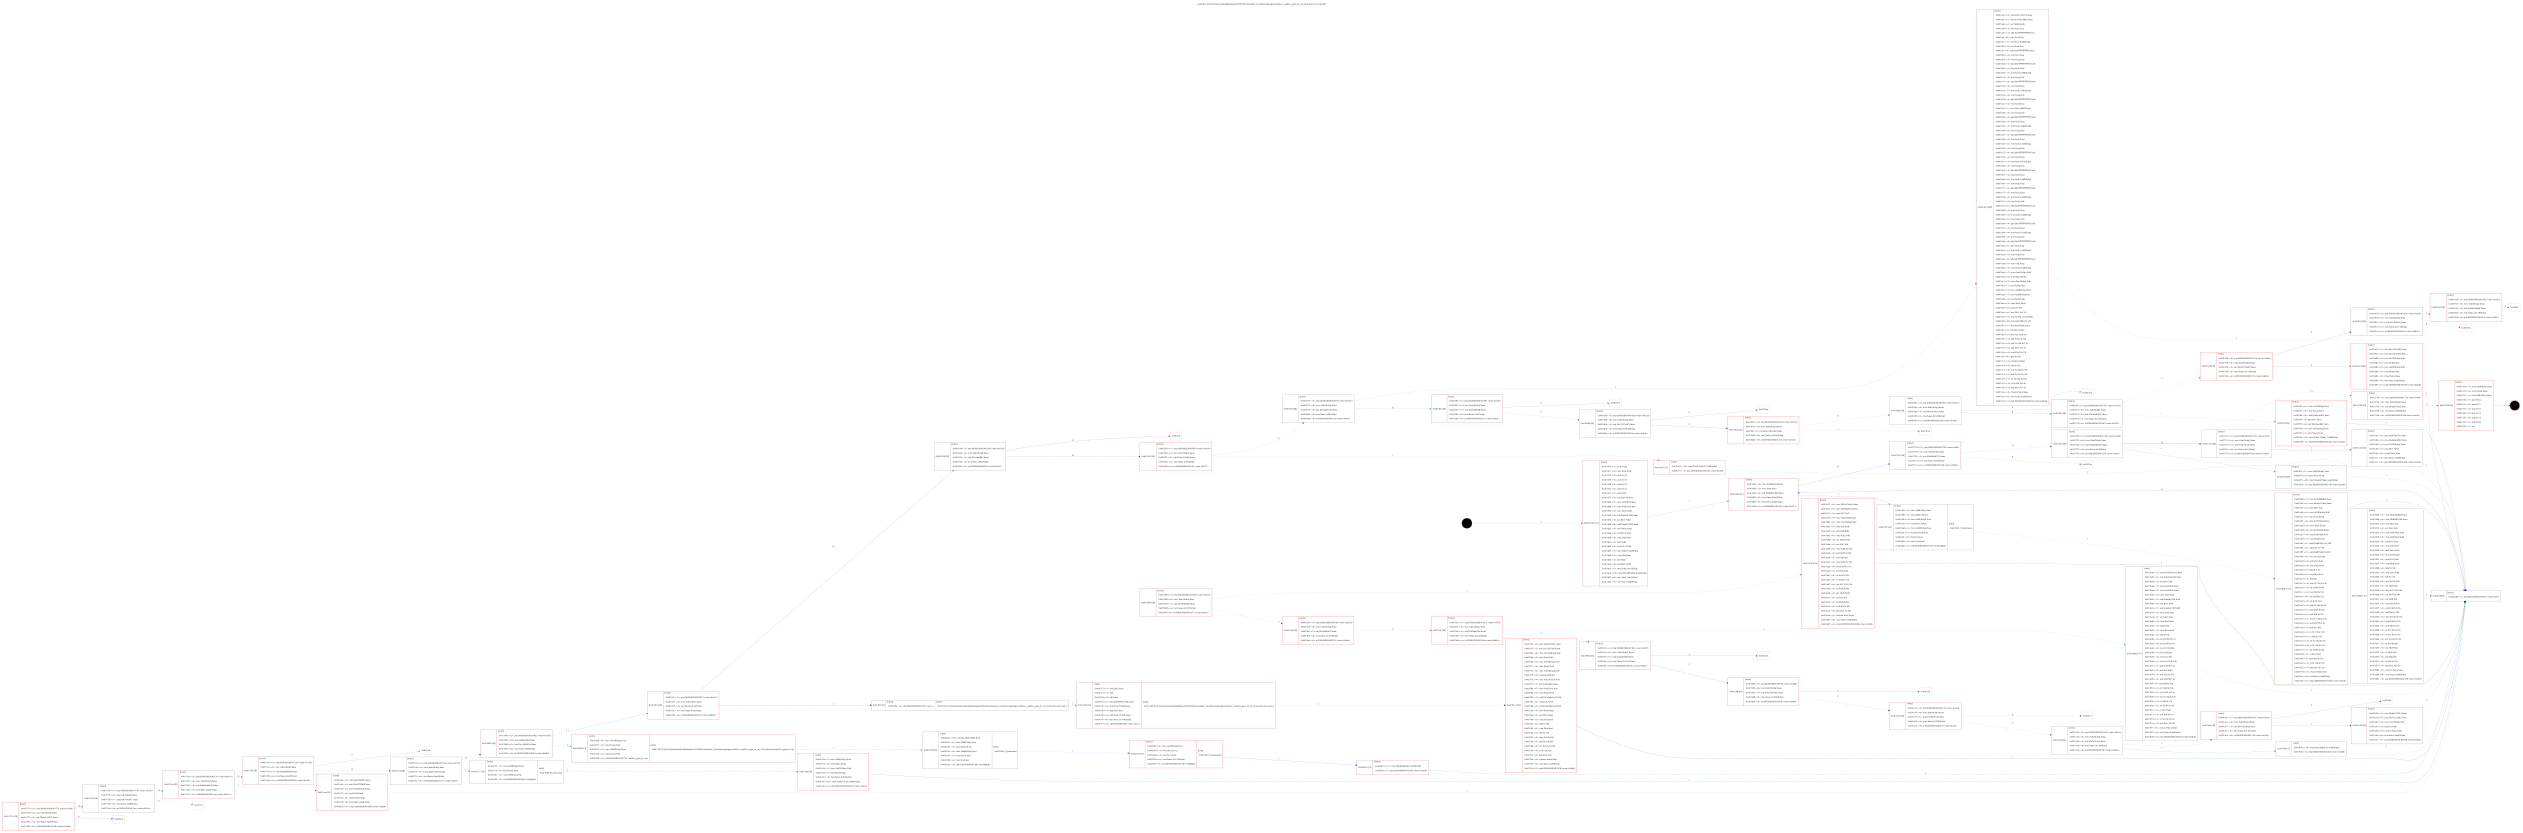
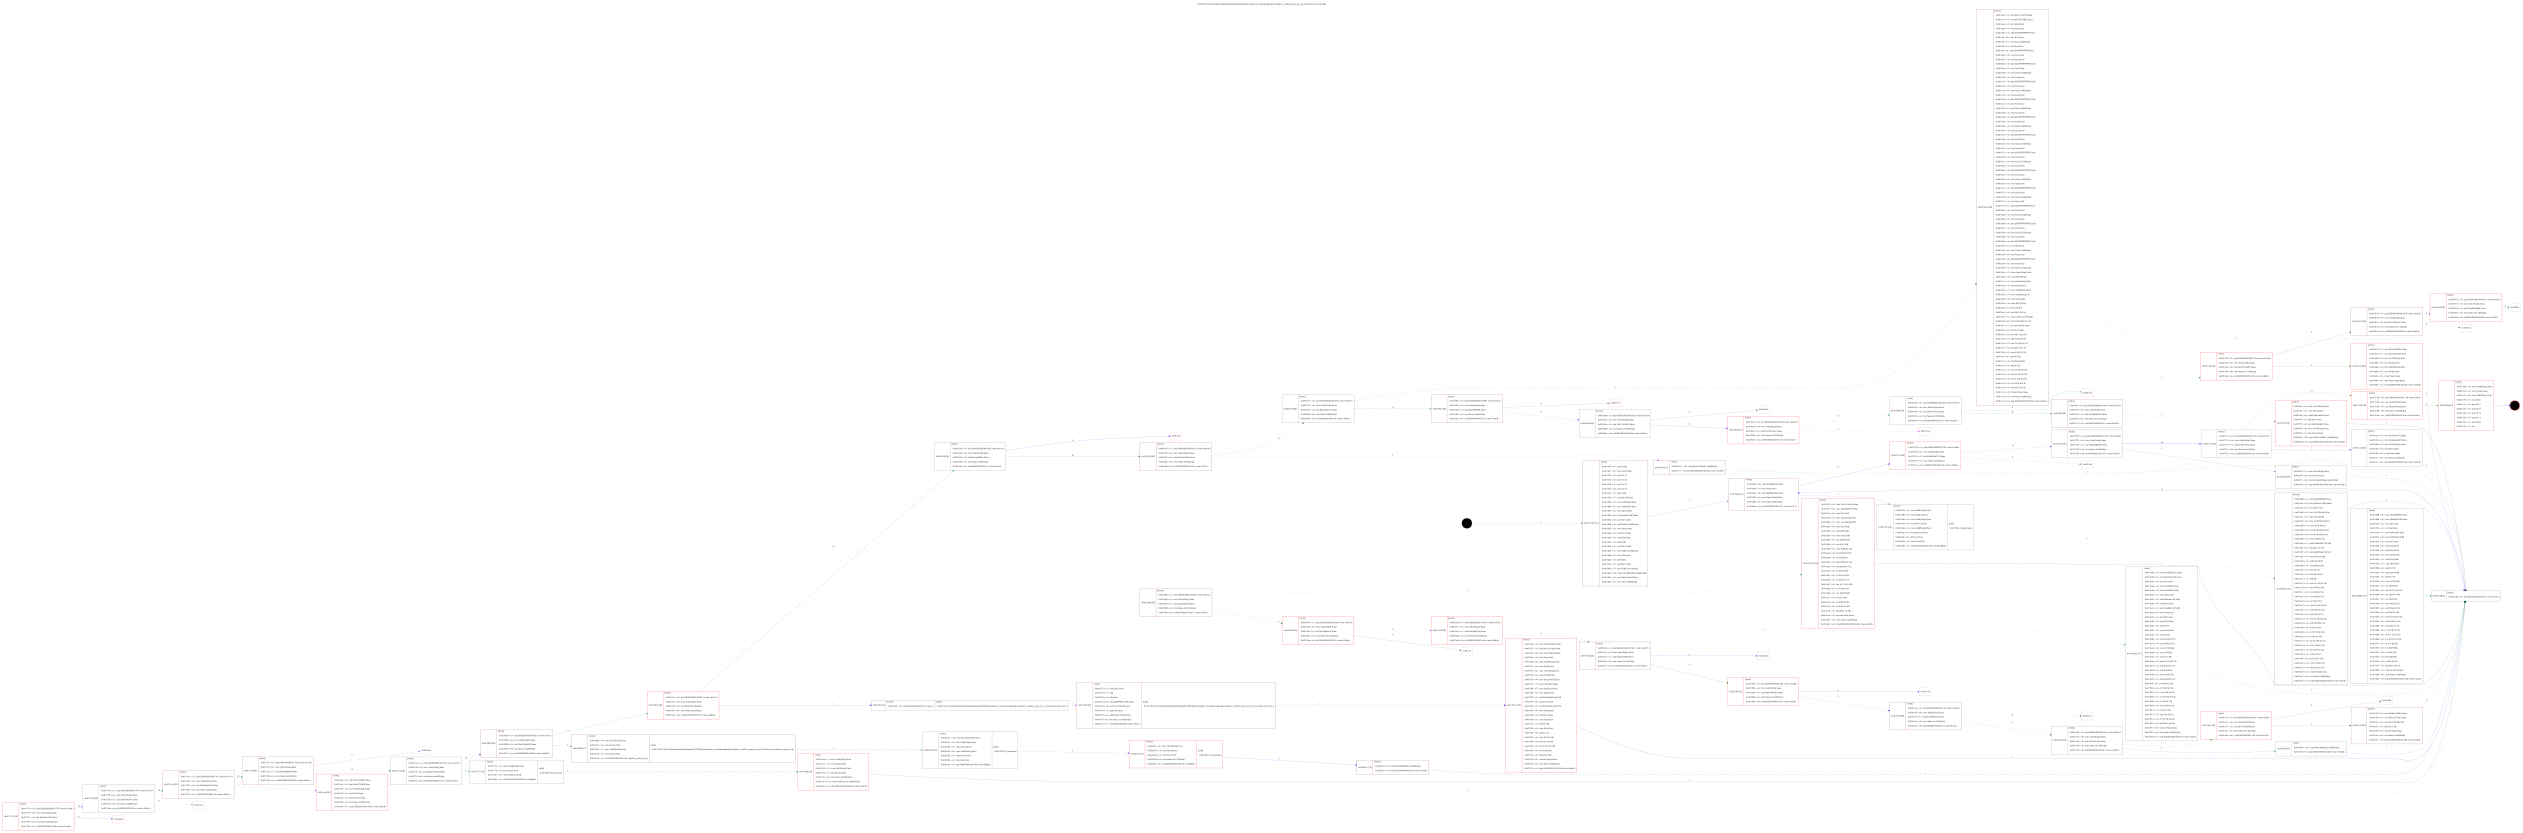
none -> (1467, 651)
